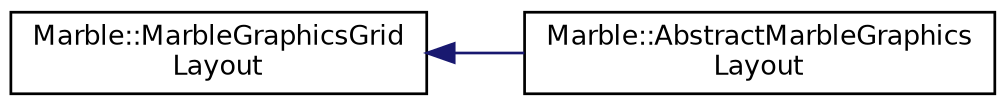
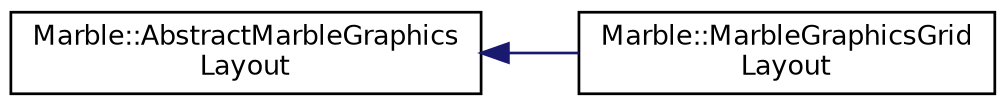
(490, 53) -> (544, 53)
